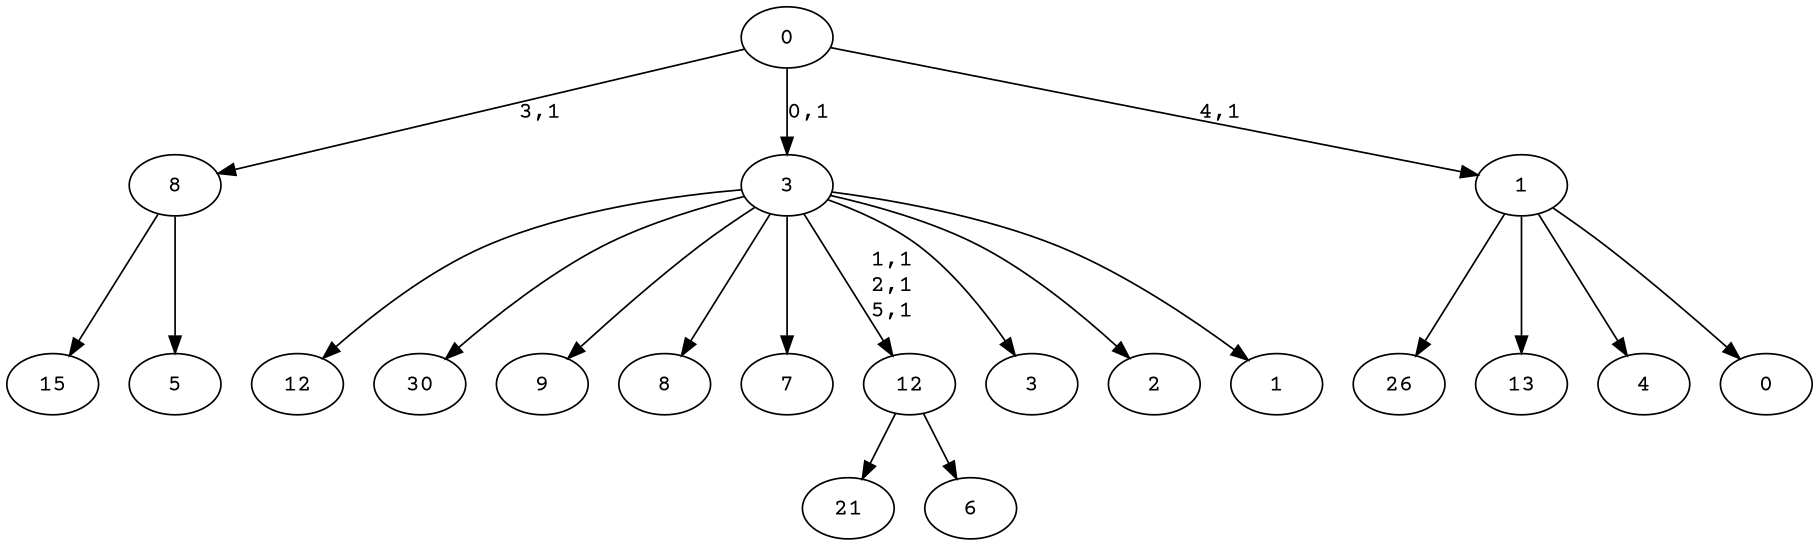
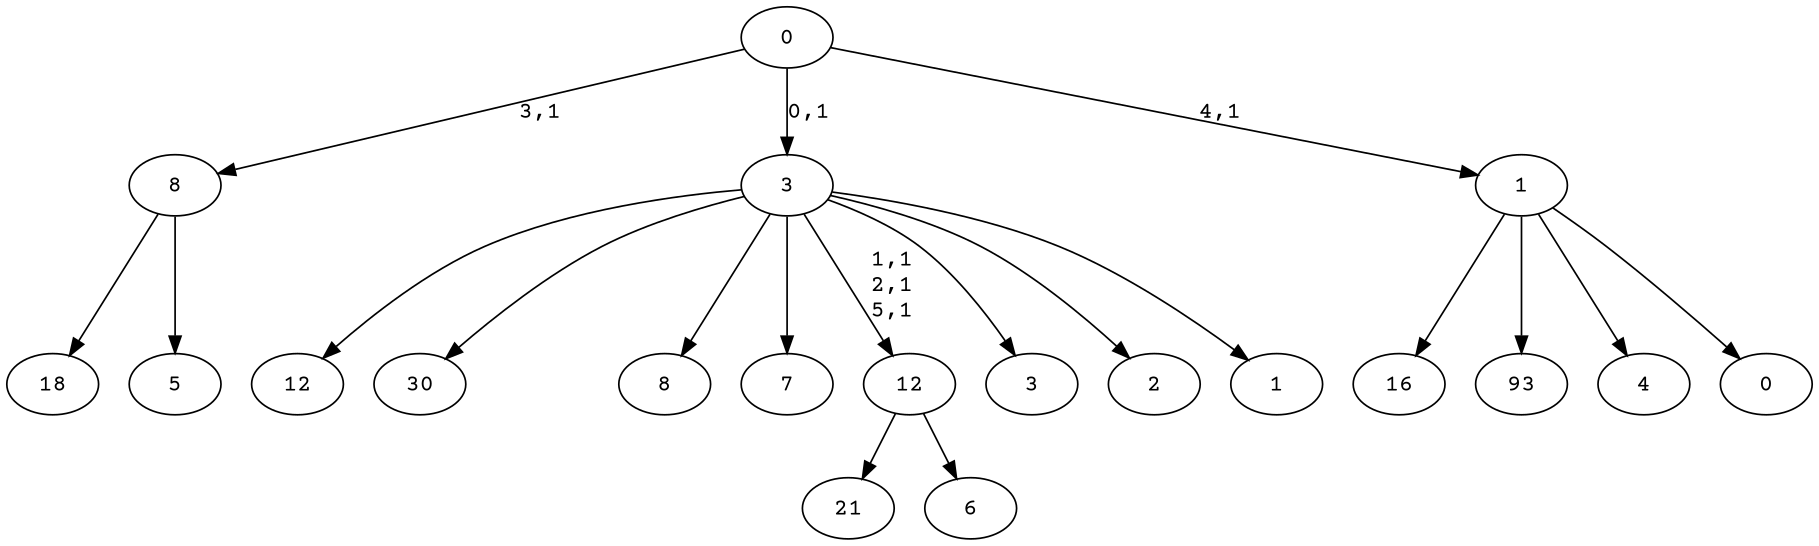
(53, 384) -> (53, 384)
(542, 384) -> none
(1399, 384) -> (1399, 384)
(1522, 384) -> (1522, 384)
